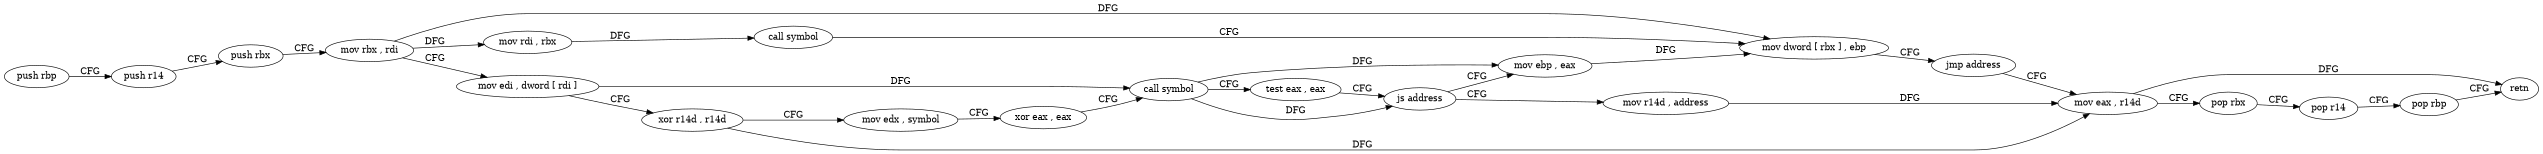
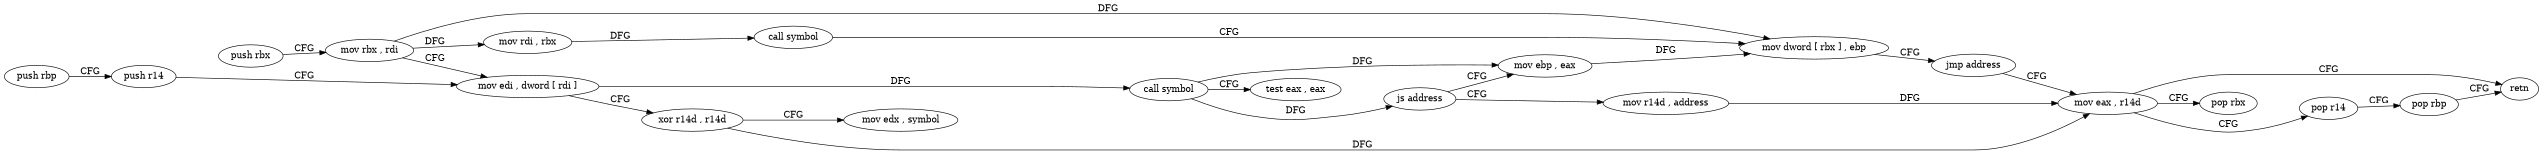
(194, 67) -> (313, 81)
(2329, 70) -> (2329, 70)
(1359, 94) -> none
(2275, 106) -> (2218, 132)
(1043, 118) -> none
